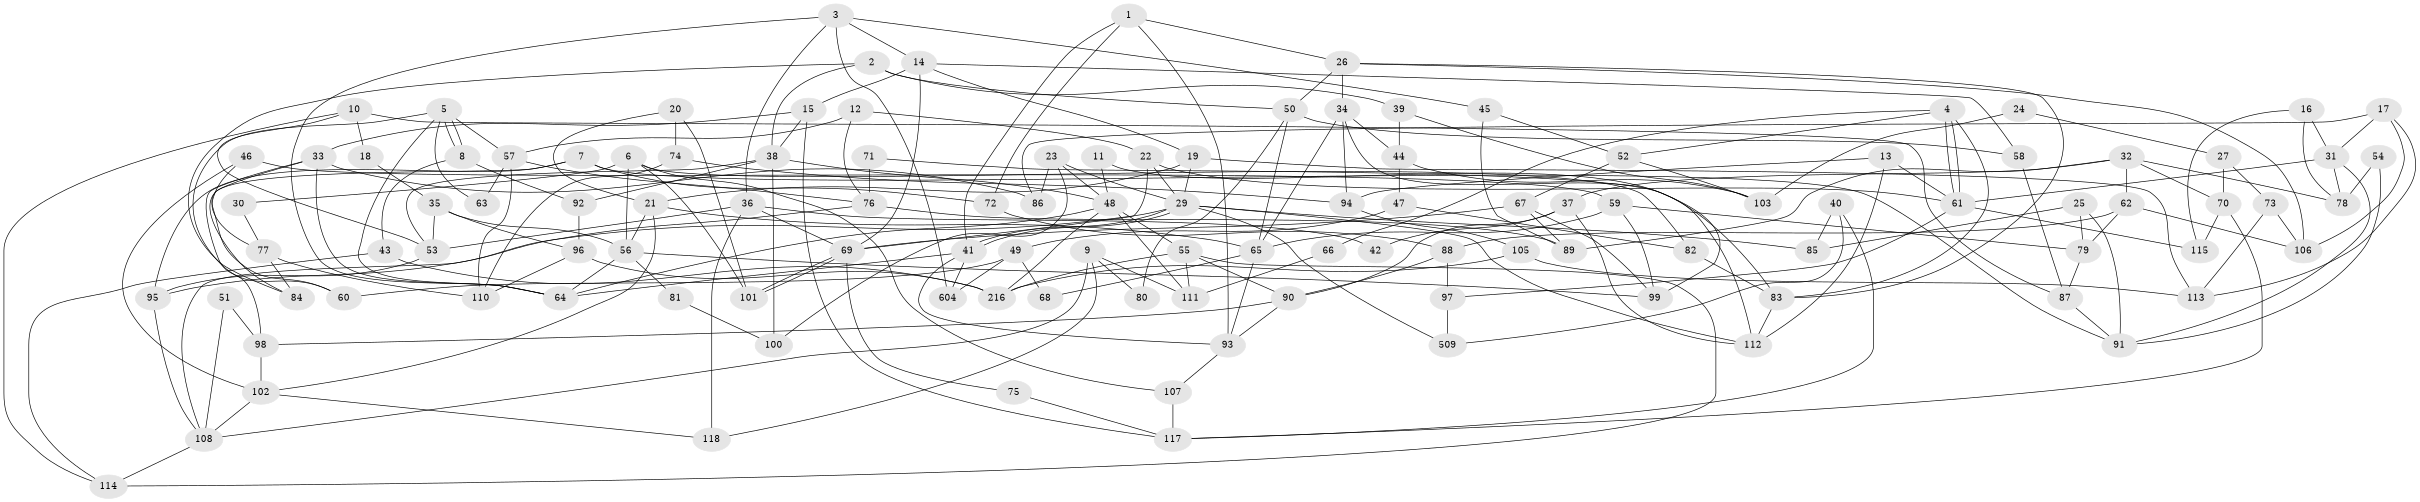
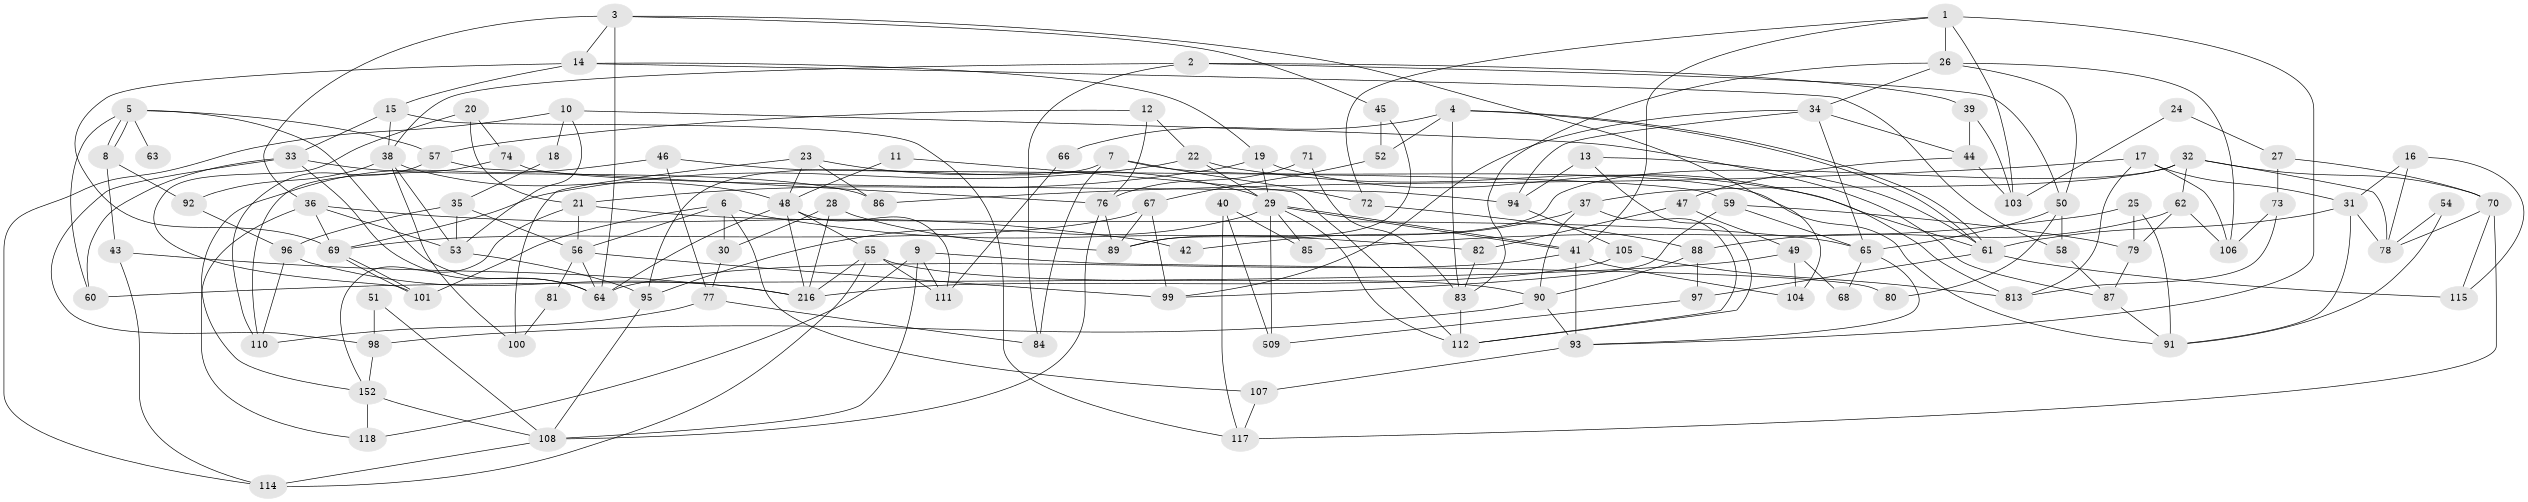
(1694, 179) -> (1998, 109)
(496, 180) -> none
none -> (832, 204)
none -> (2441, 229)
(948, 298) -> (1796, 298)
(2196, 298) -> (2014, 298)
(261, 392) -> (368, 392)
(1014, 392) -> none
